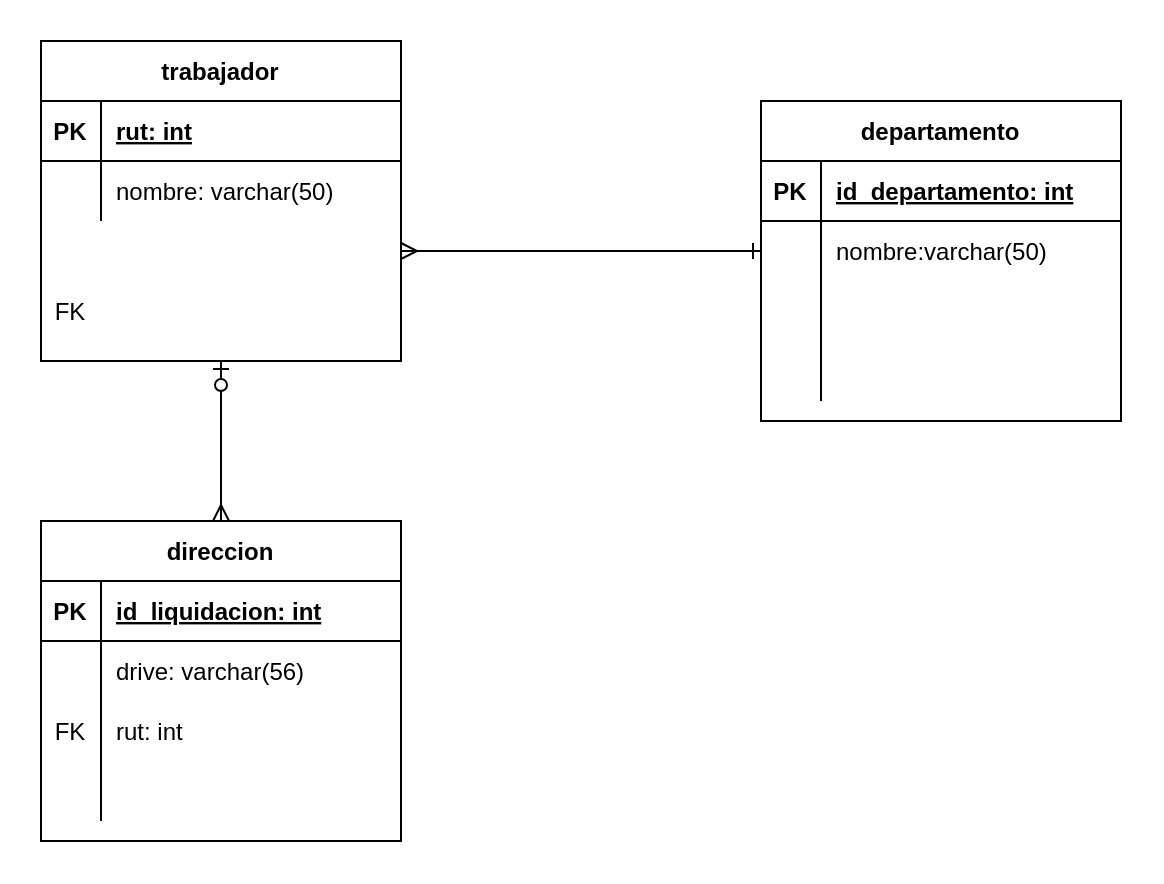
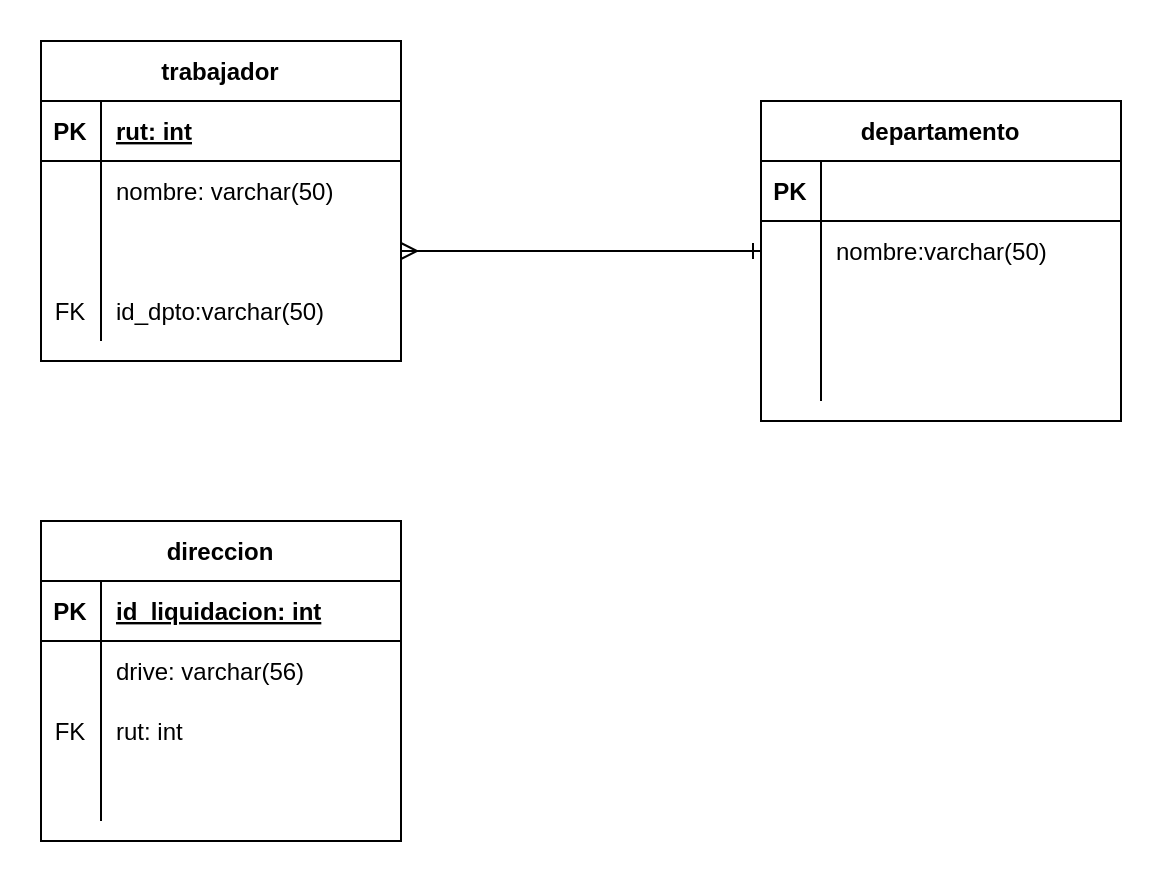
(971, 191) -> none
none -> (251, 311)
(221, 443) -> none
